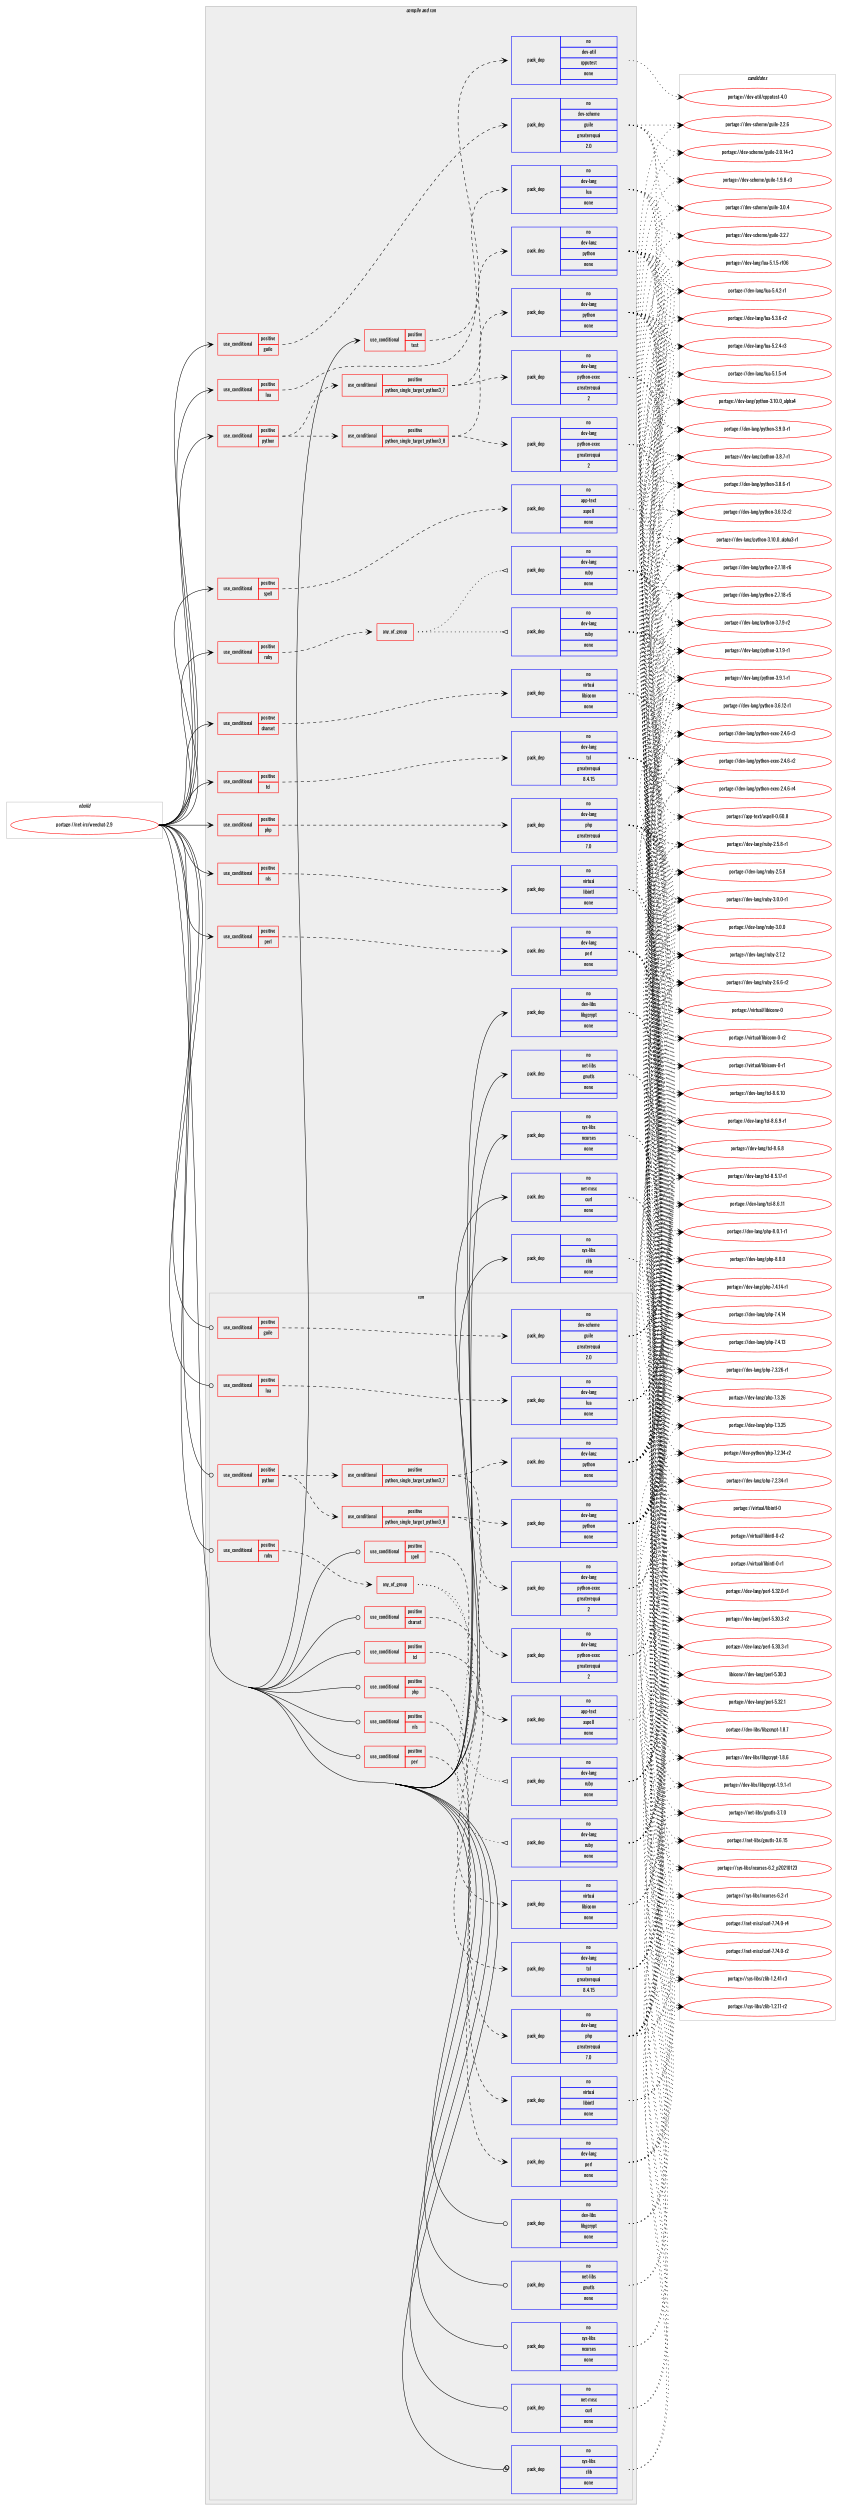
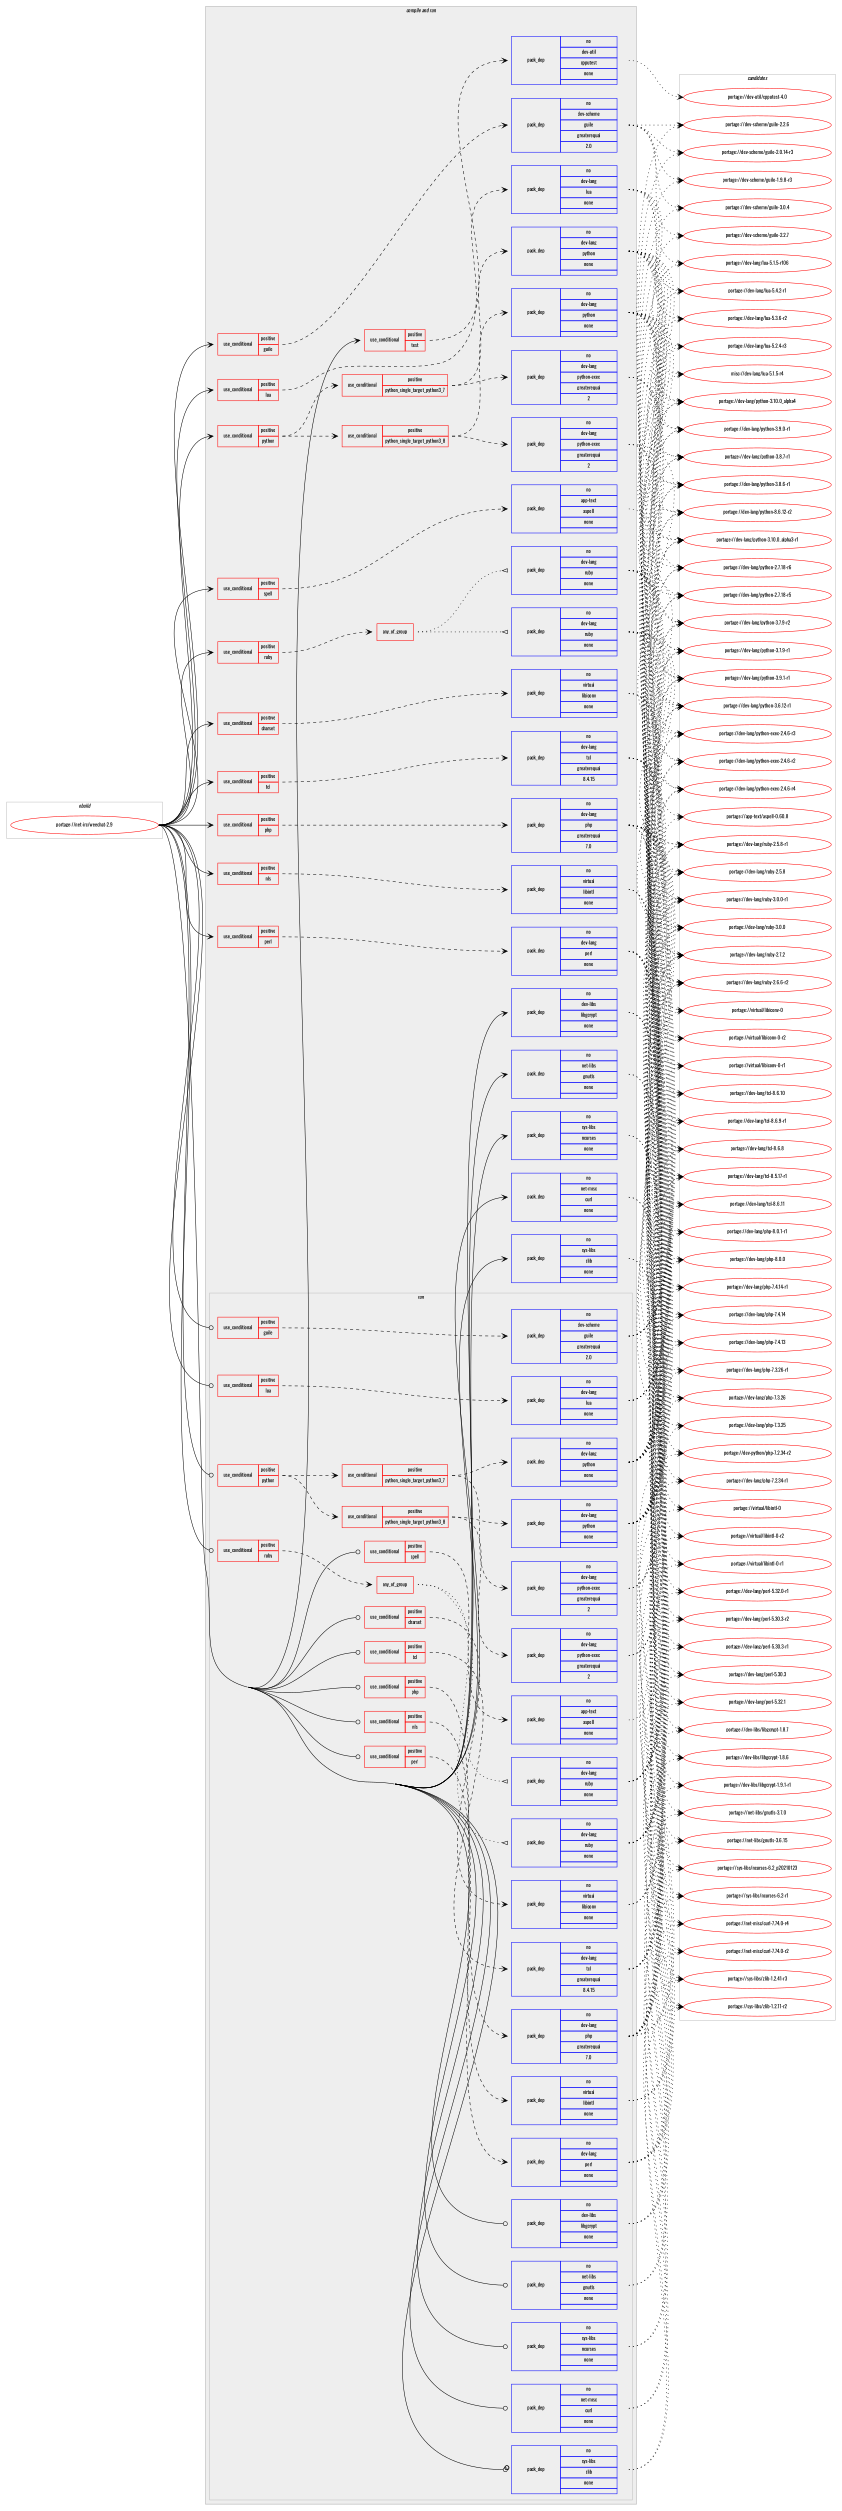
(757, 374) -> (757, 374)
(757, 512) -> (757, 512)
(757, 1675) -> (757, 1675)
